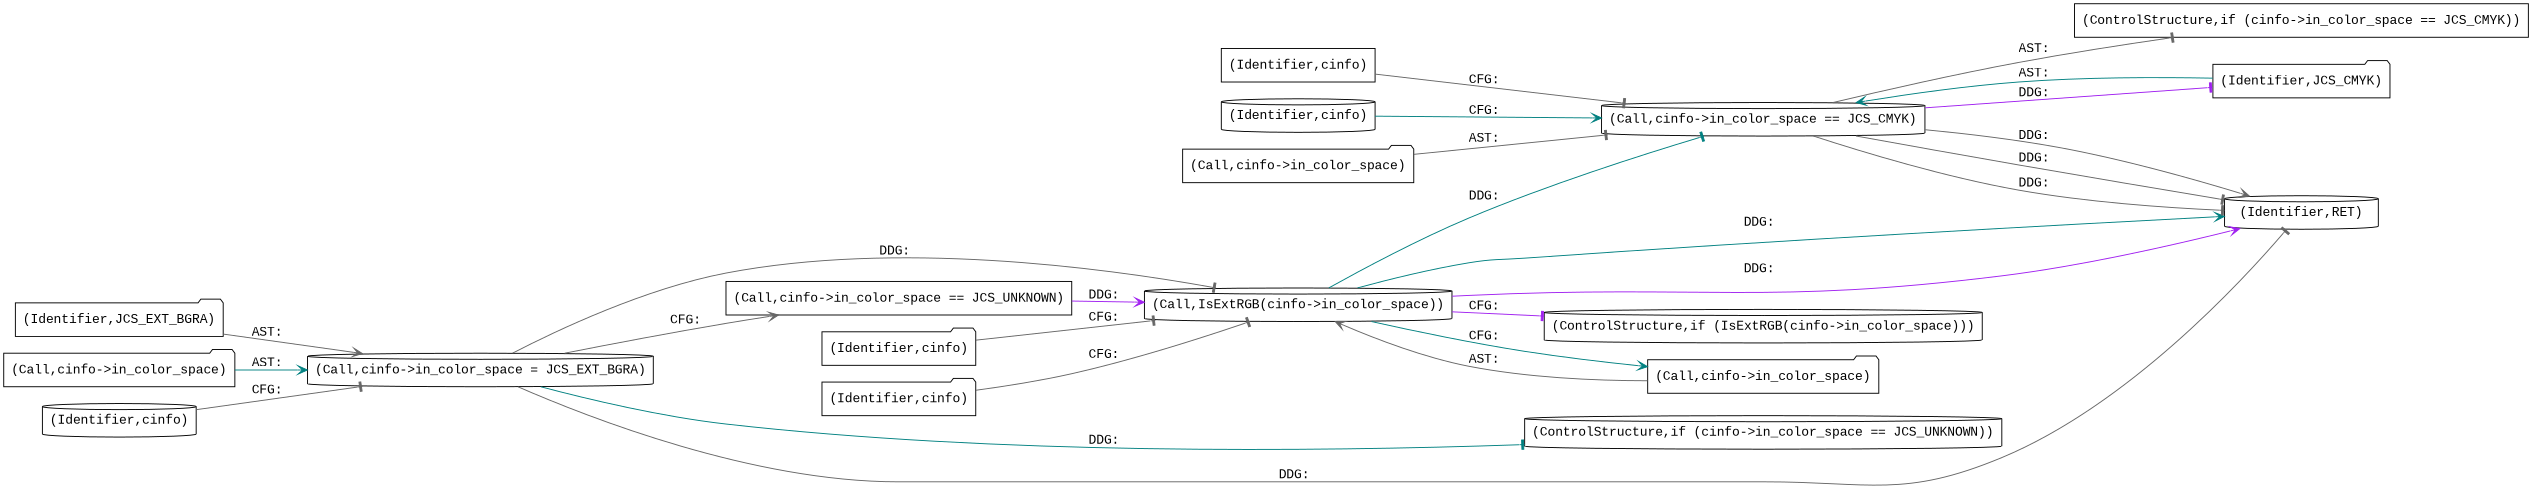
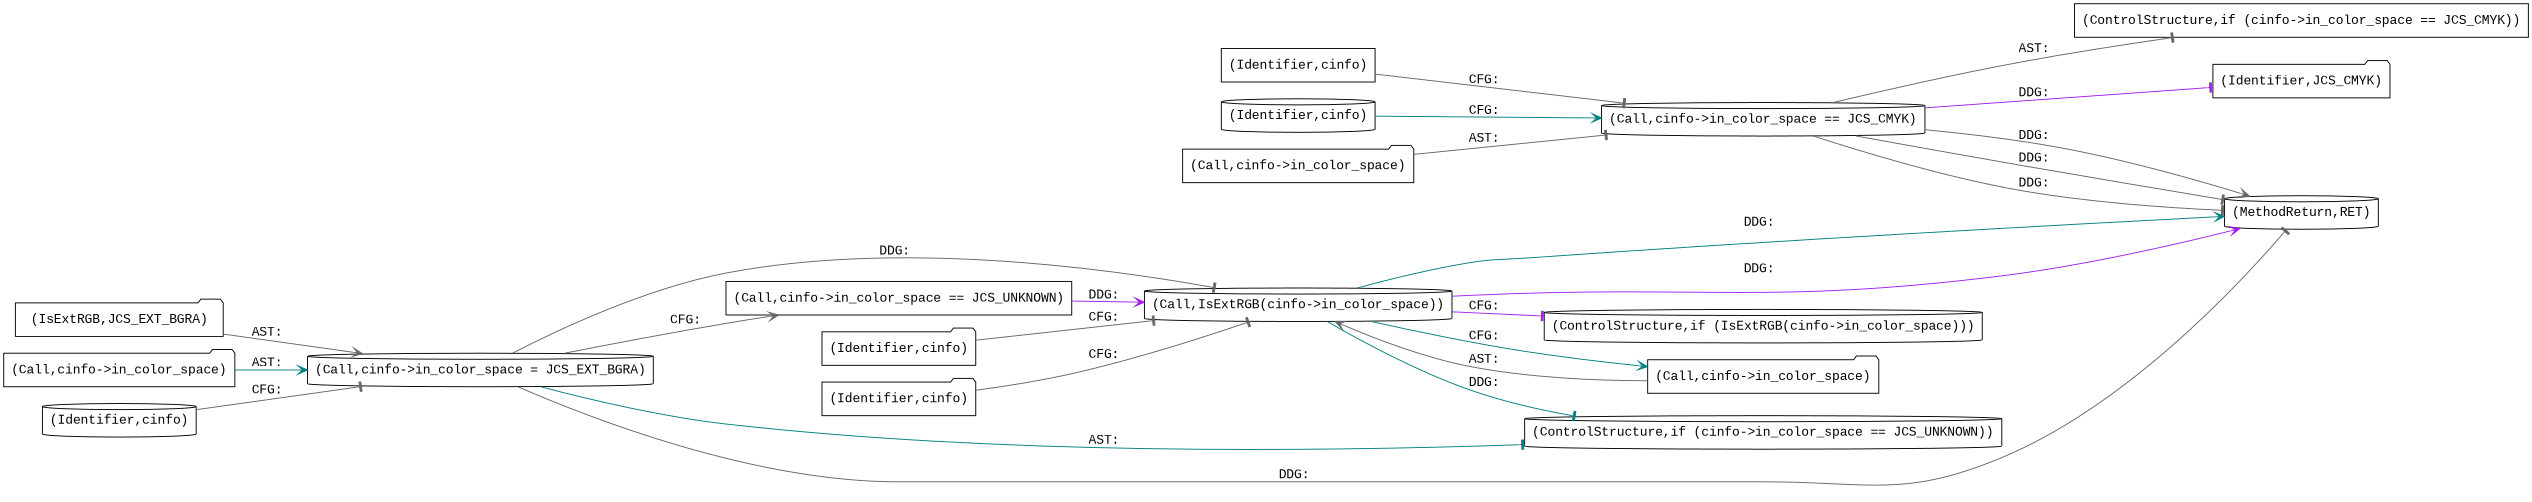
(2039, 81) -> none
(1510, 202) -> (1445, 380)
(2301, 212) -> (2301, 212)
(119, 320) -> (119, 320)
(1108, 440) -> (1108, 440)
